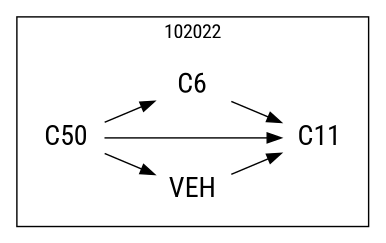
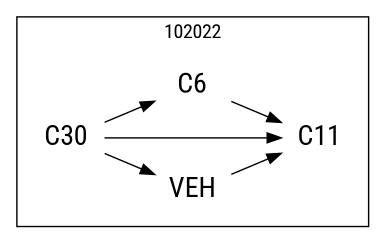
(66, 138) -> (66, 138)
